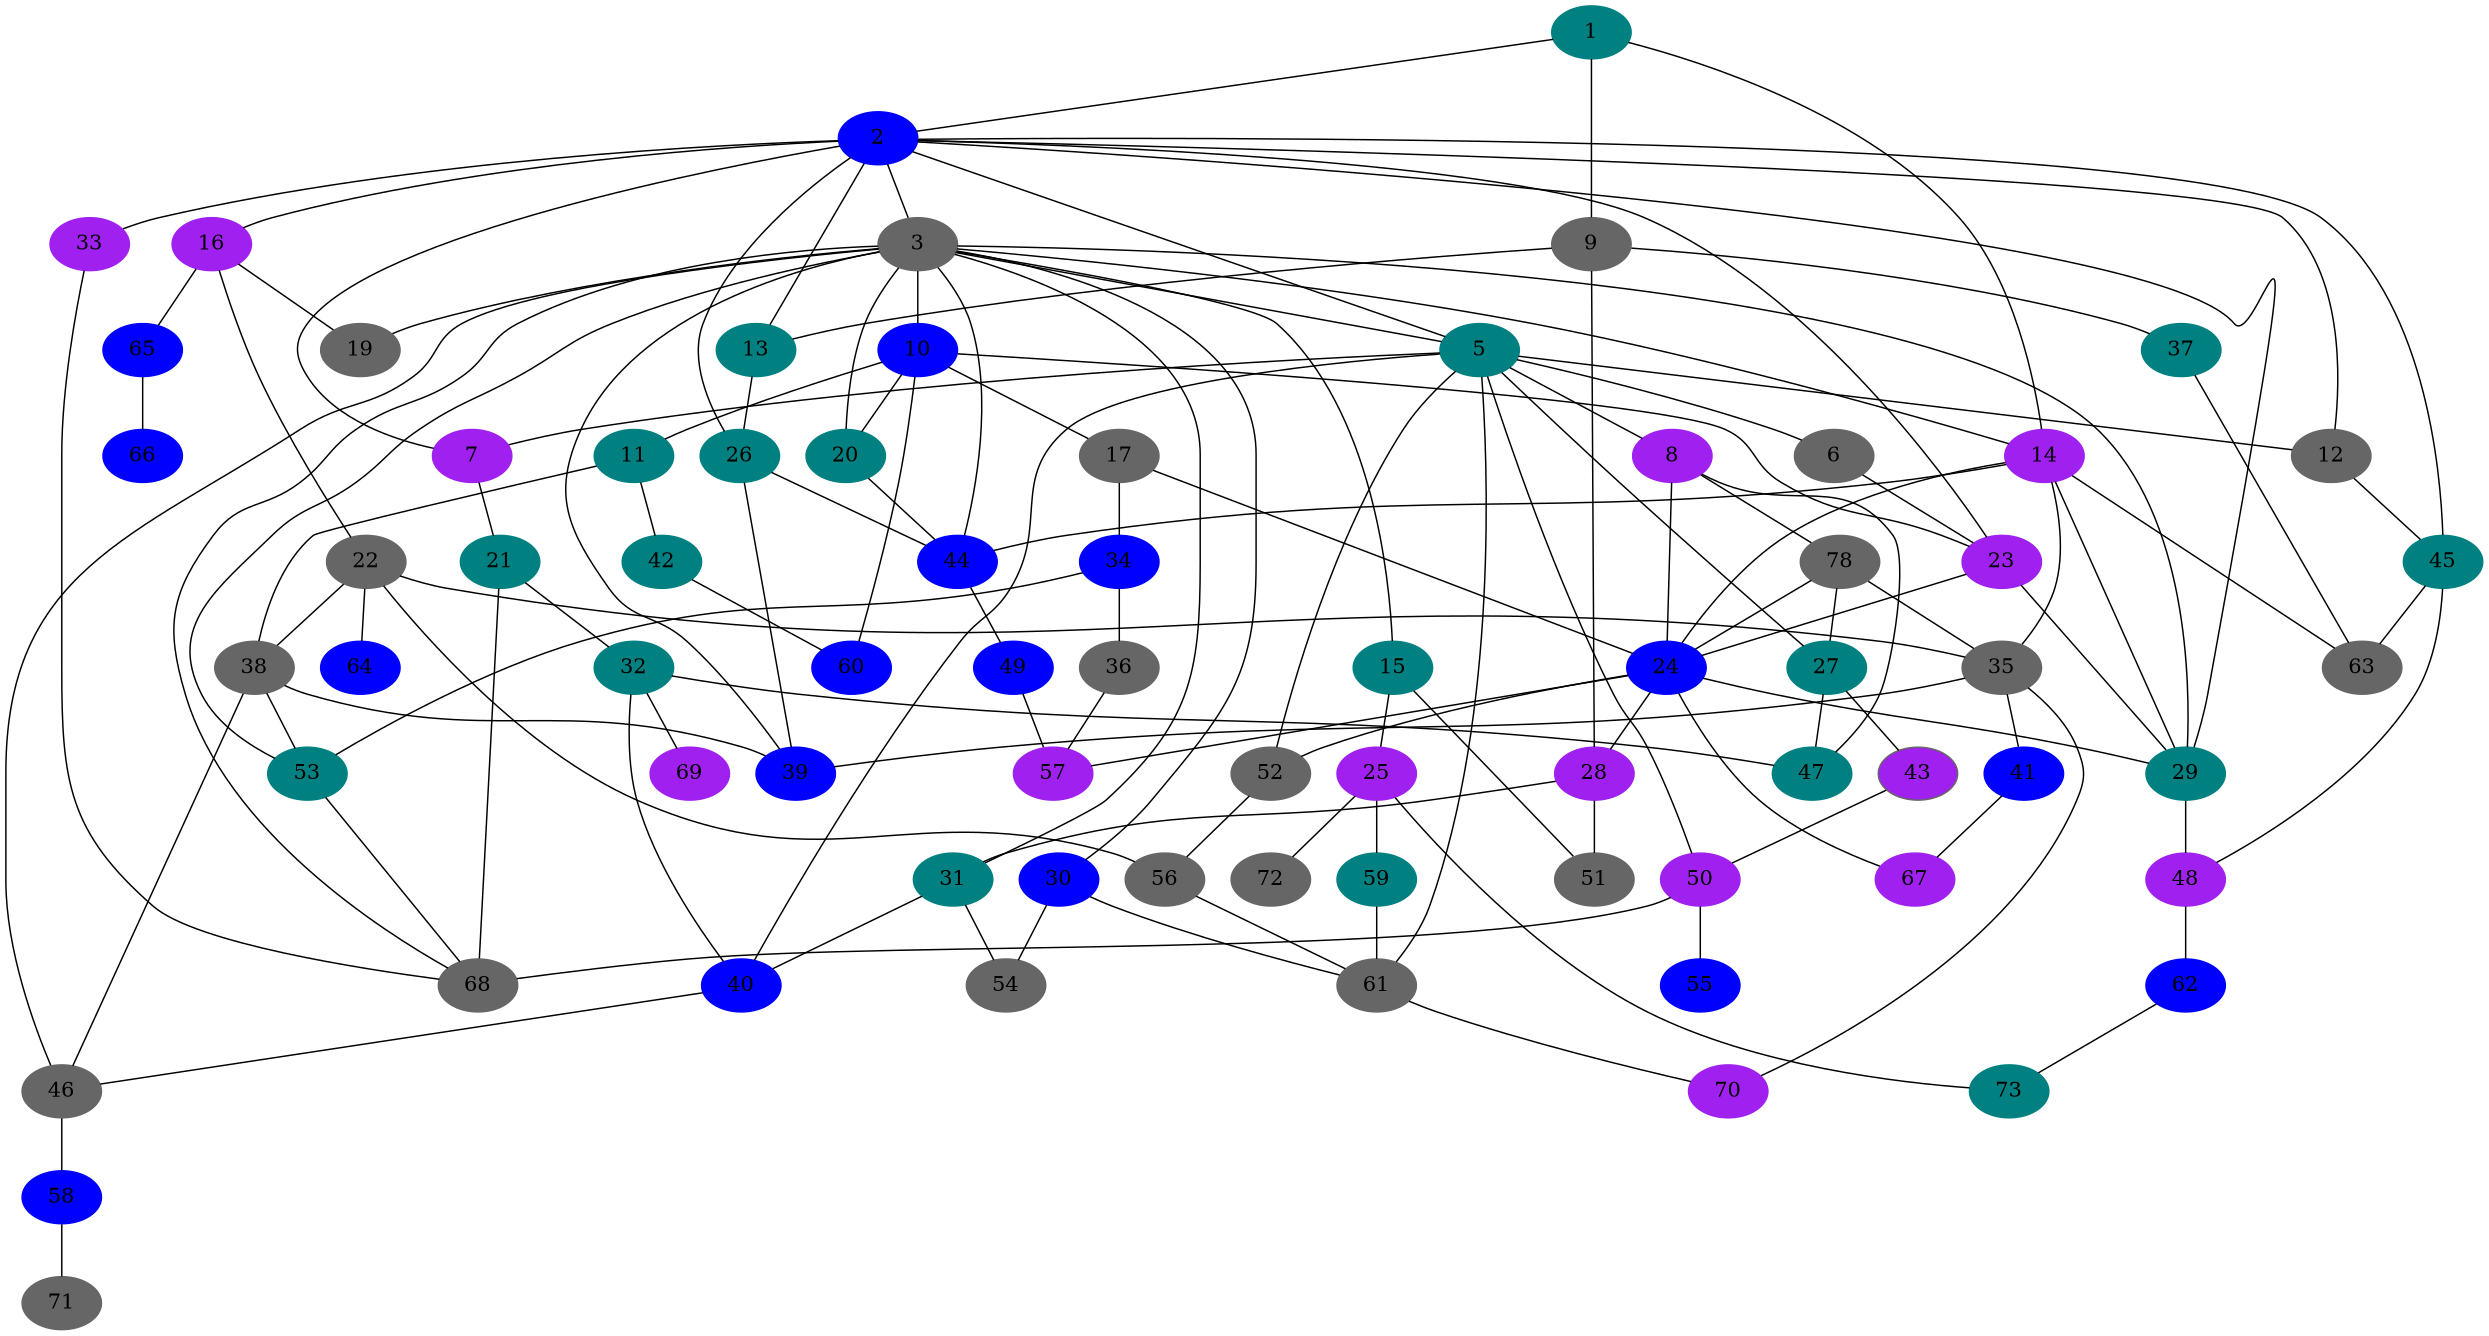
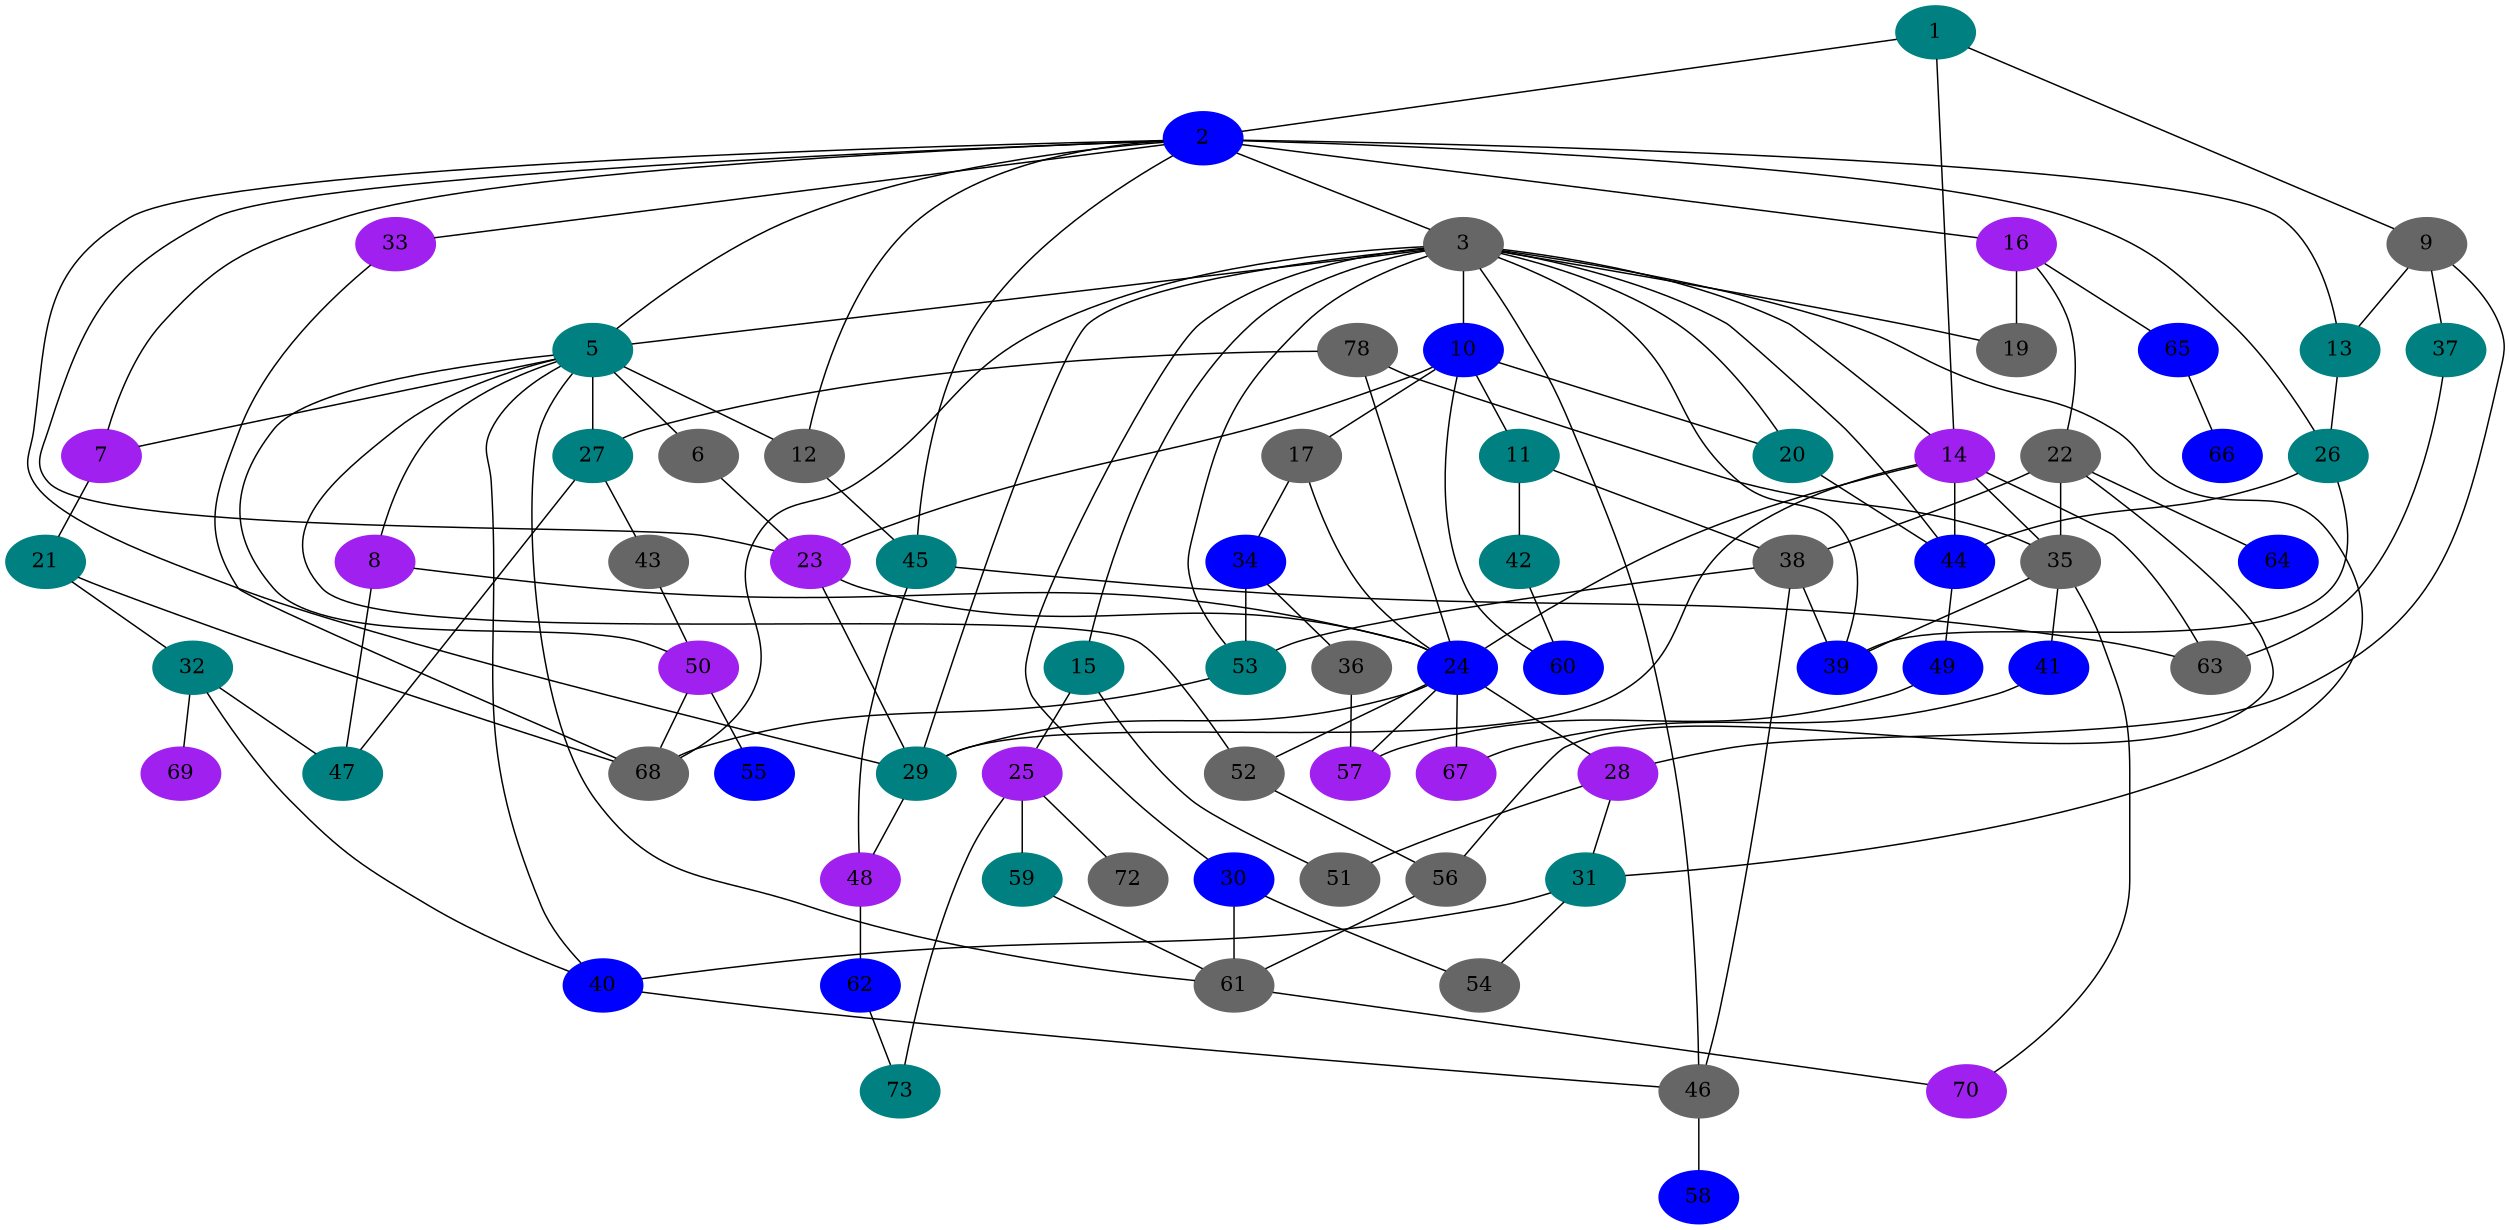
(1756, 509) -> none
(1918, 774) -> (649, 562)
(62, 1303) -> none
